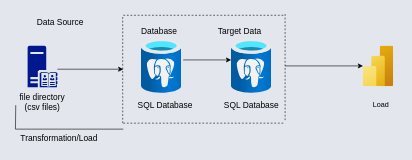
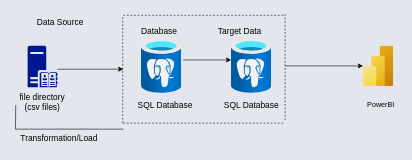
(381, 105) -> (381, 105)
